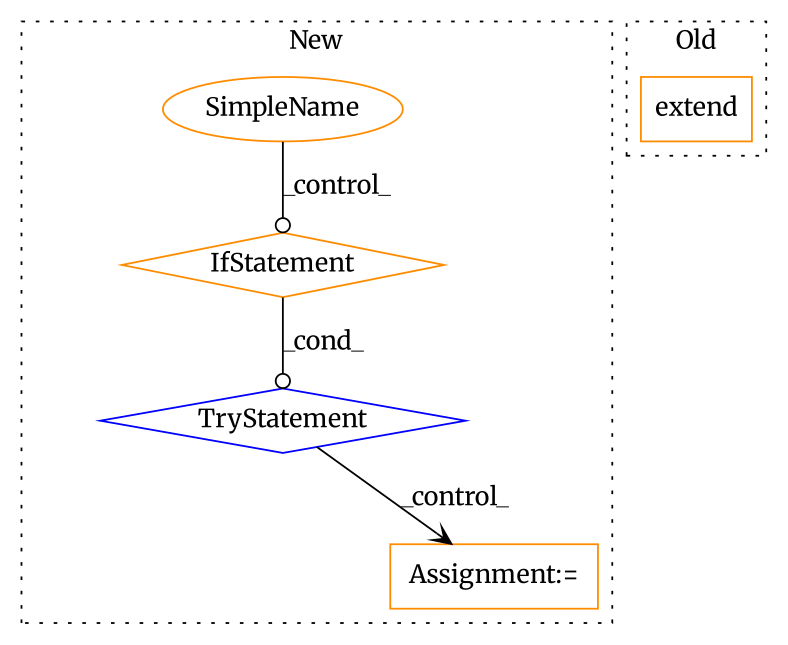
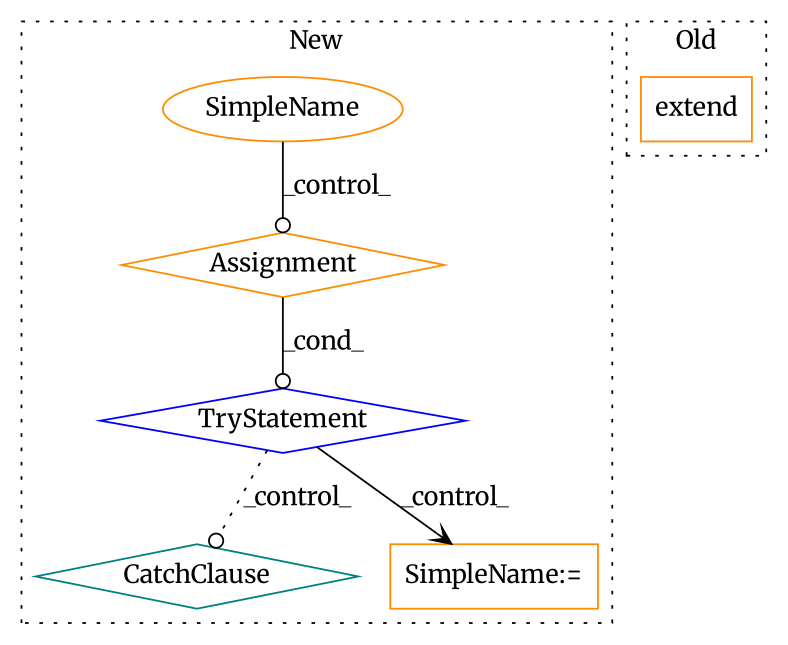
(283, 265) -> (283, 265)
none -> (197, 576)
(494, 576) -> (494, 576)
